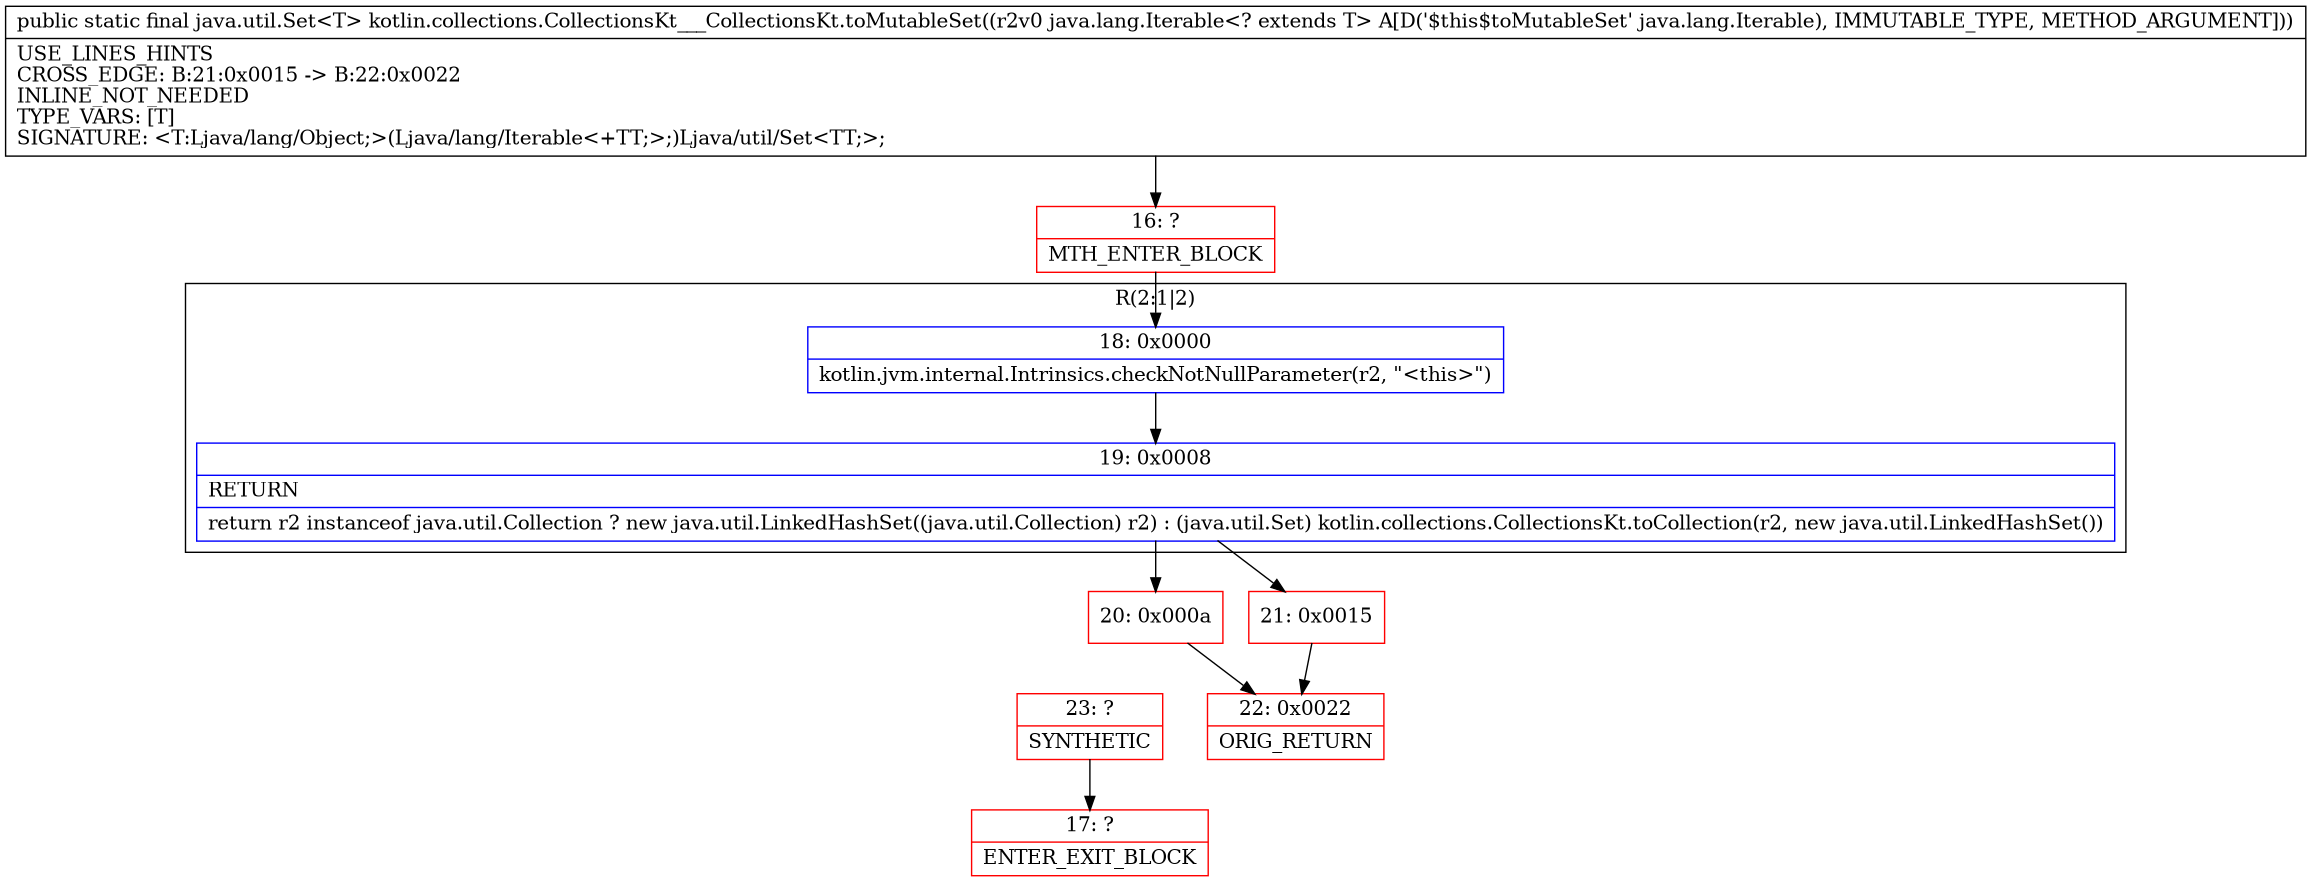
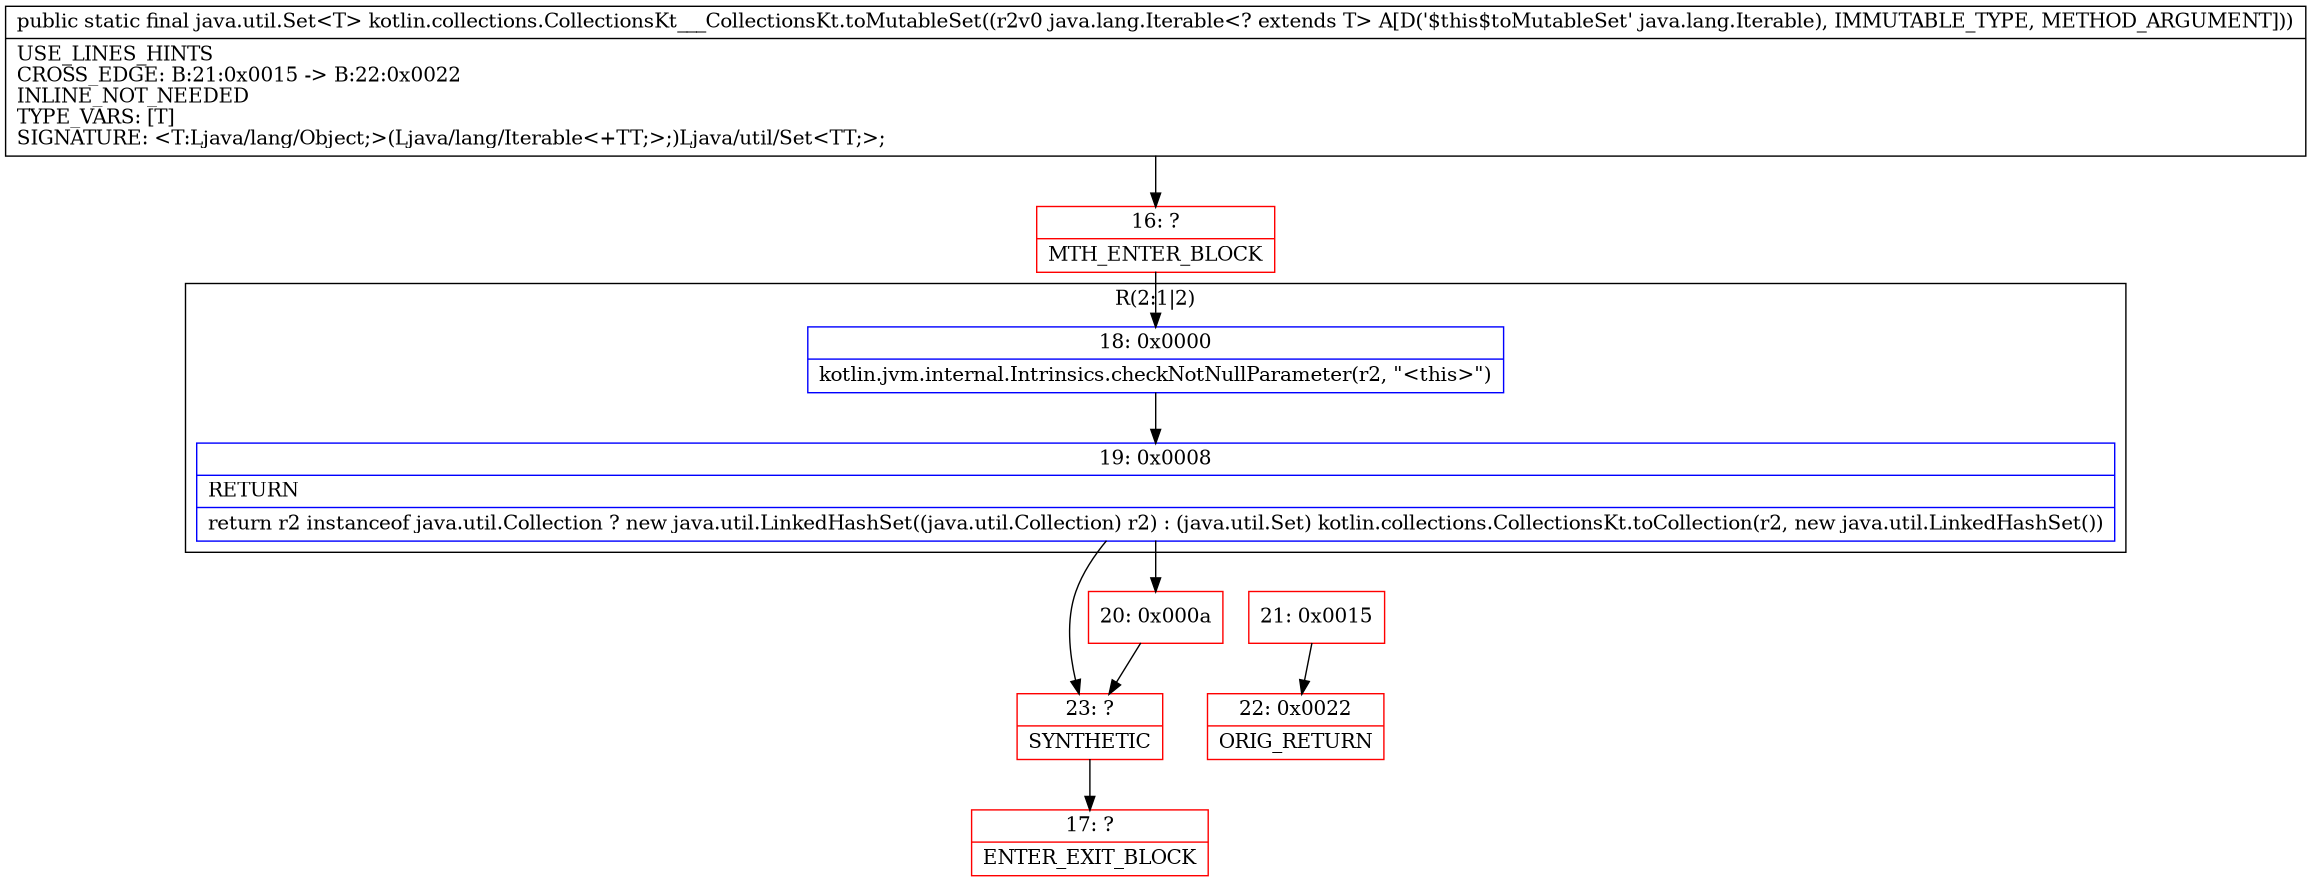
(1246, 562) -> (1072, 606)
(1216, 664) -> (1129, 663)
